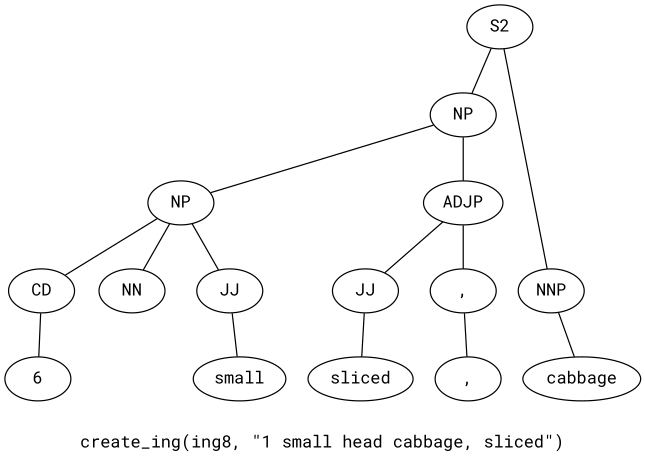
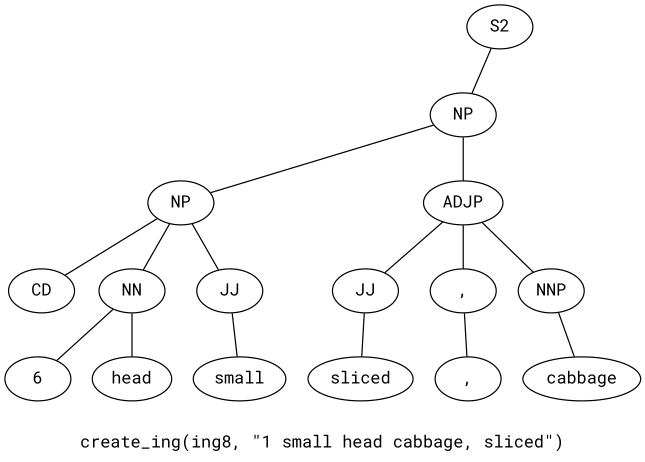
(526, 159) -> (508, 247)
(40, 335) -> (85, 335)
none -> (132, 379)
